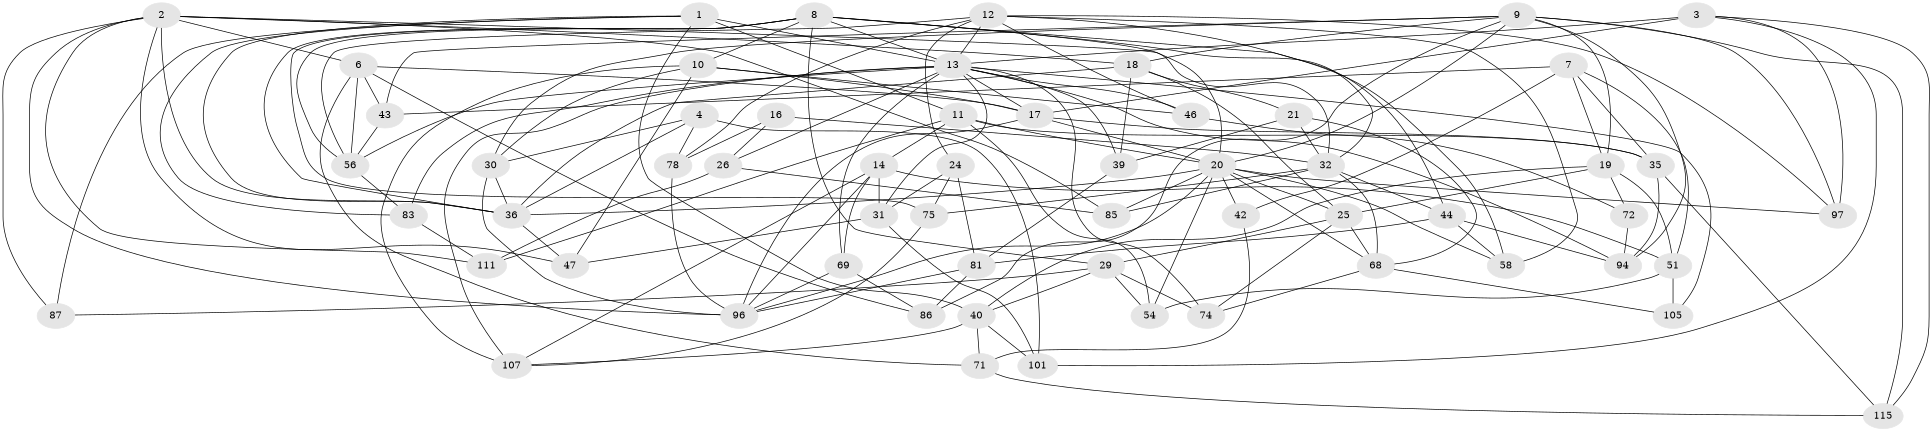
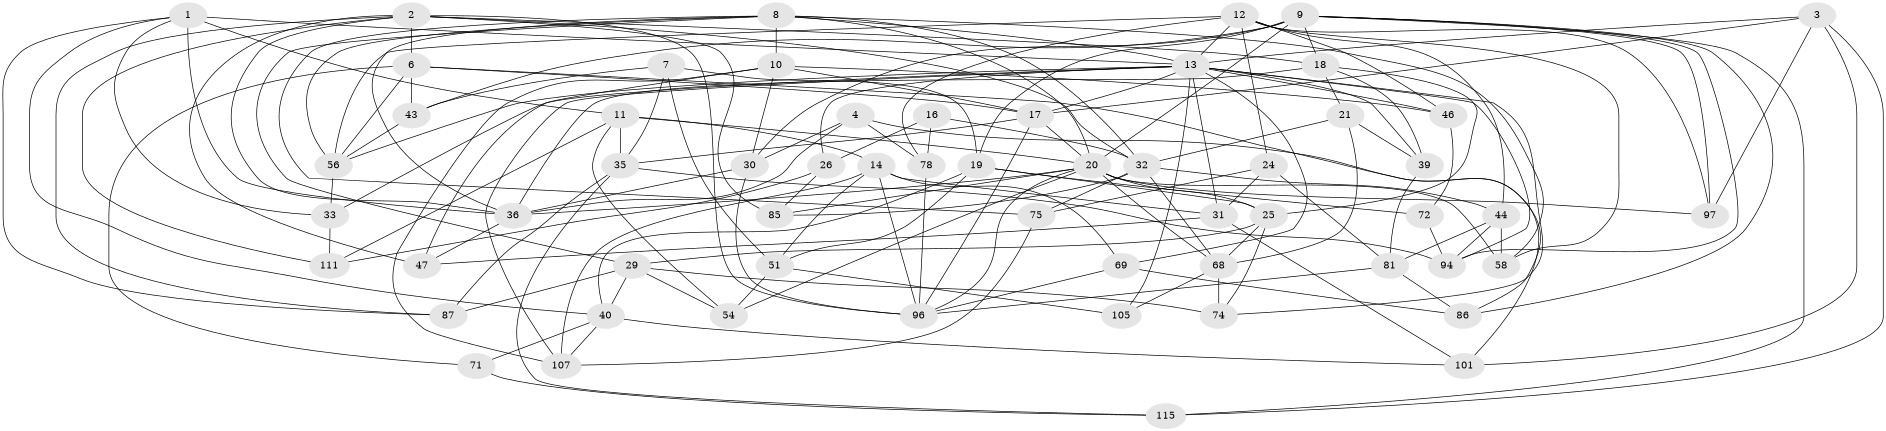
(409, 216) -> (330, 216)
(1241, 216) -> none
none -> (528, 236)
